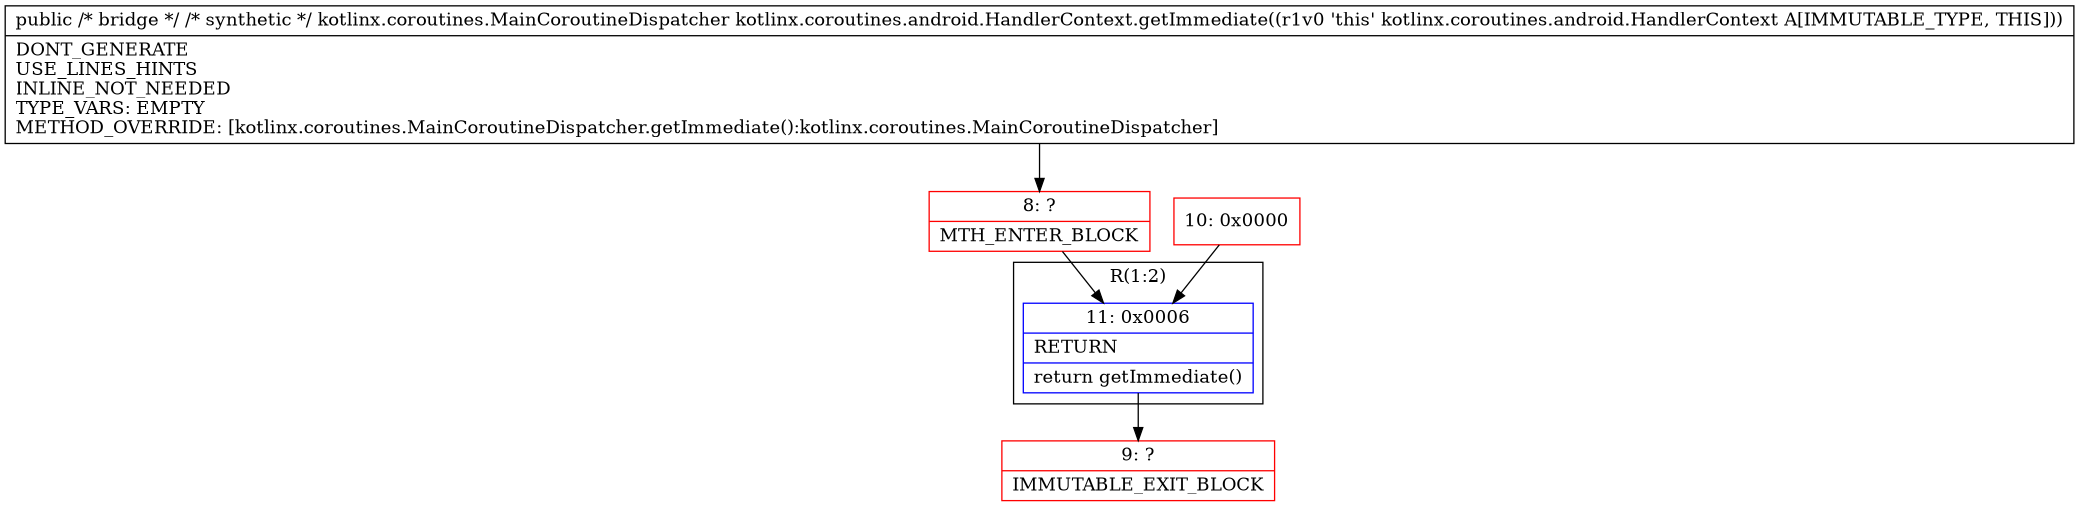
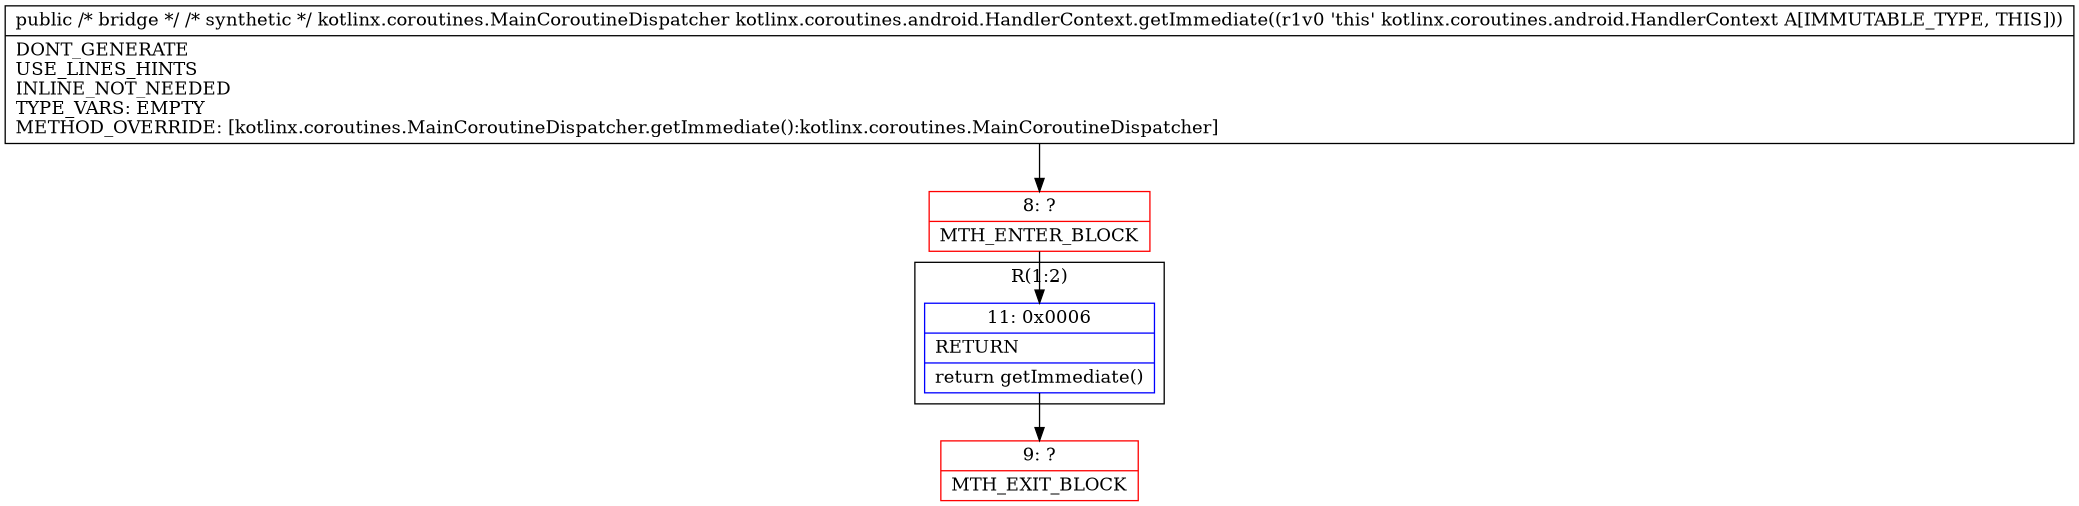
(1237, 221) -> none
(1138, 485) -> (1040, 485)
